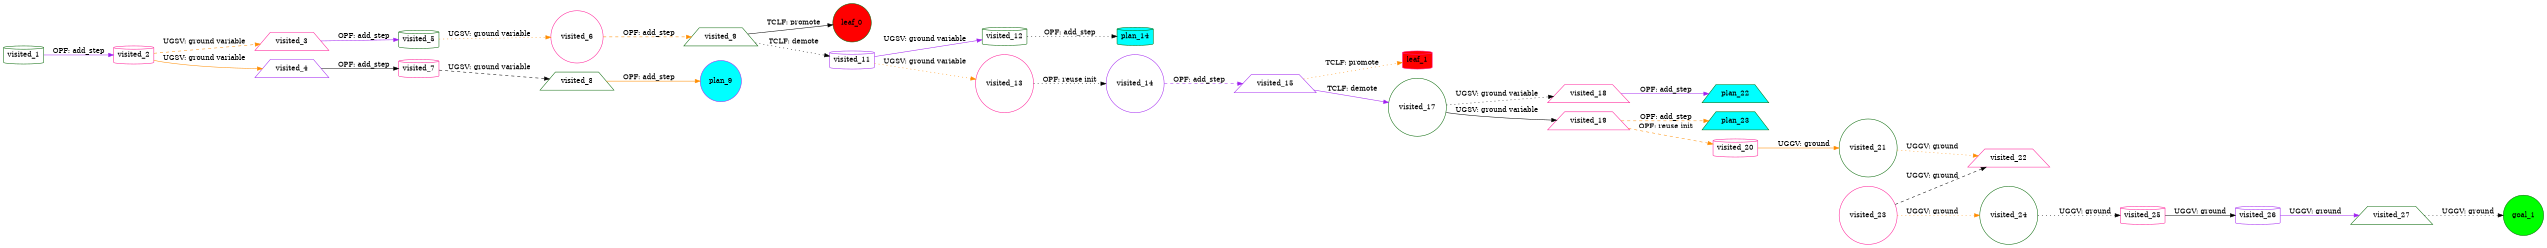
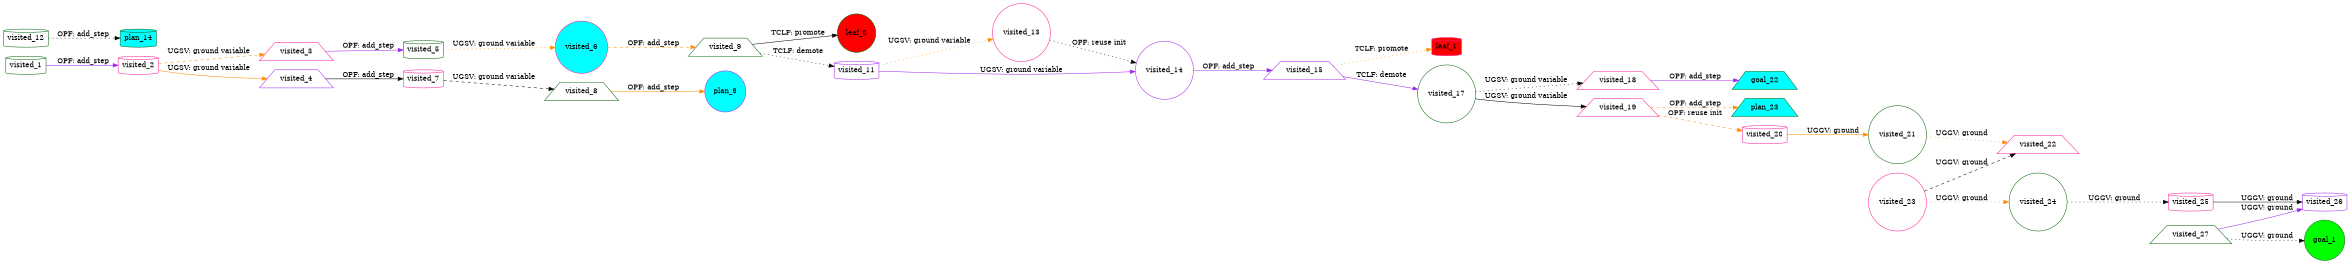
(577, 37) -> (582, 47)
(926, 49) -> (1005, 74)
(1201, 84) -> (1230, 70)
(1735, 94) -> (1765, 80)
(2317, 215) -> (2258, 220)
